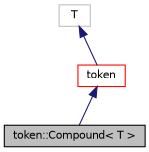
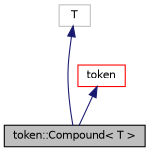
(90, 51) -> (68, 81)
